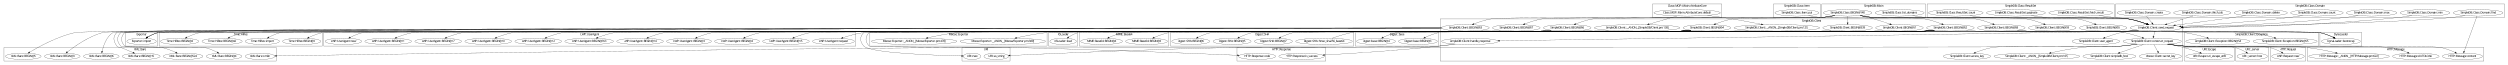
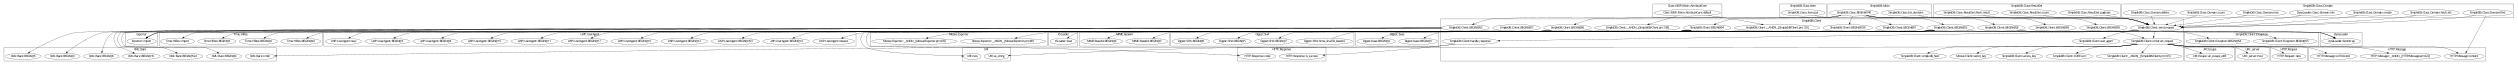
(2425, 13) -> (2316, 13)
(1680, 18) -> none
none -> (2069, 56)
(2288, 56) -> (2289, 56)
